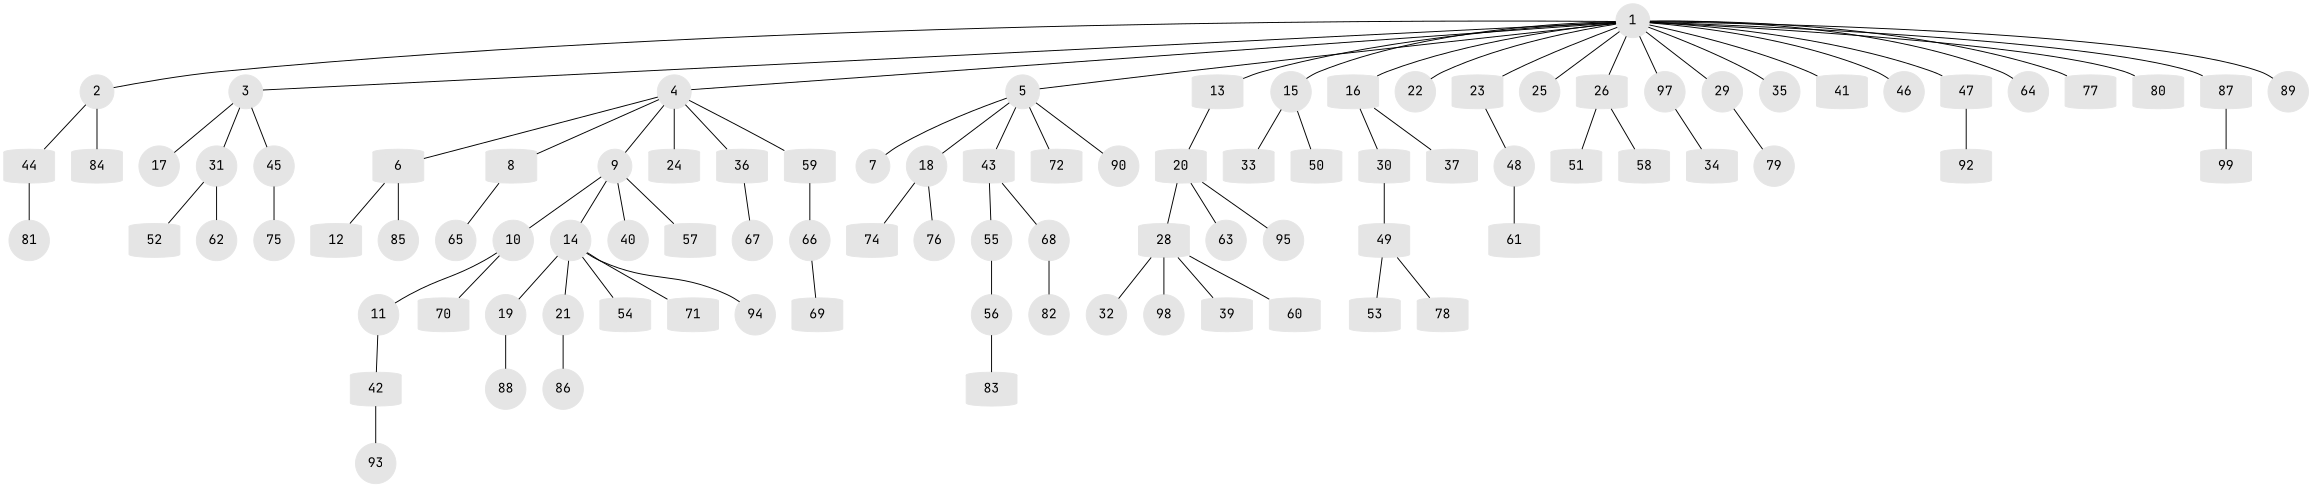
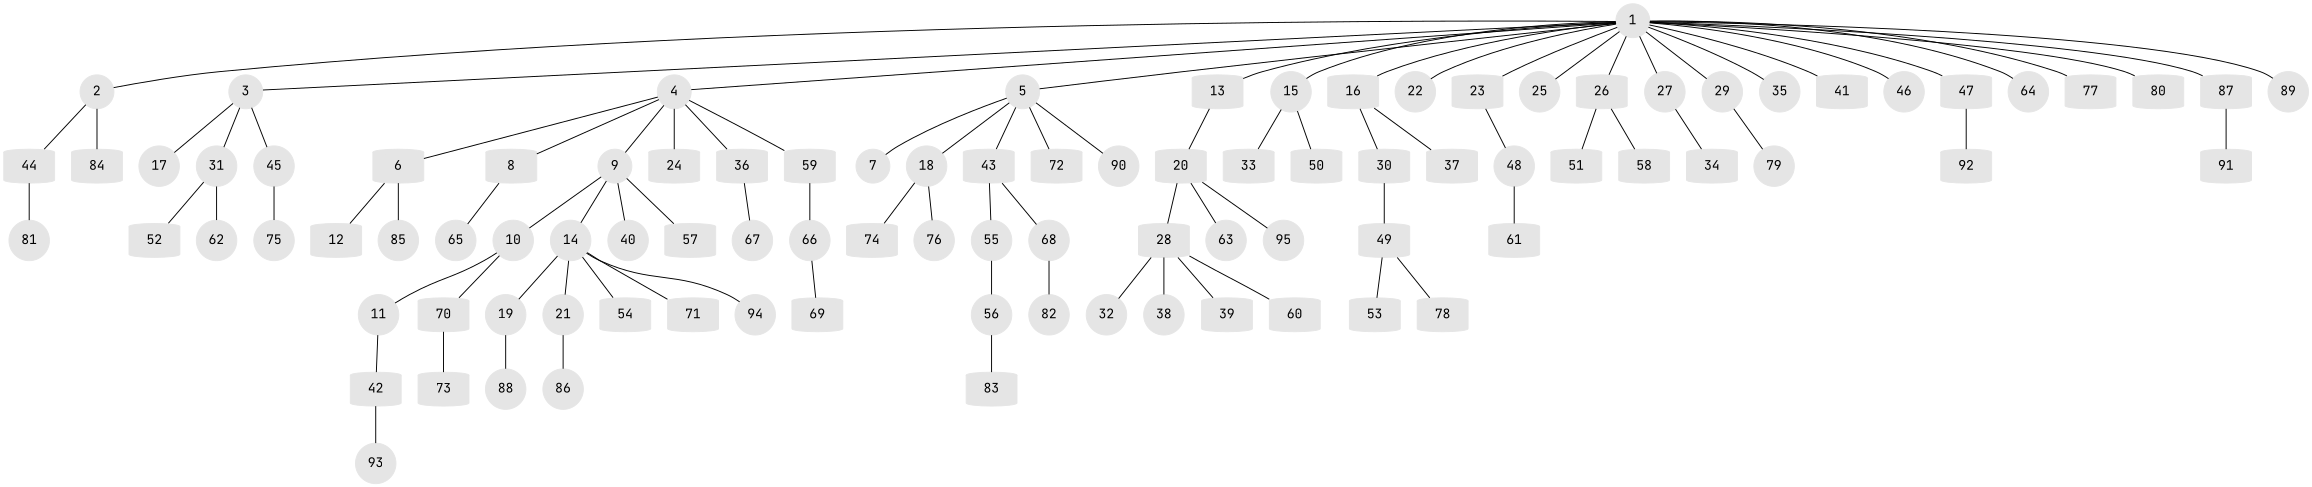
(1665, 92) -> (1665, 92)
(2226, 166) -> (2226, 166)
(1164, 315) -> (1164, 315)
none -> (444, 389)
